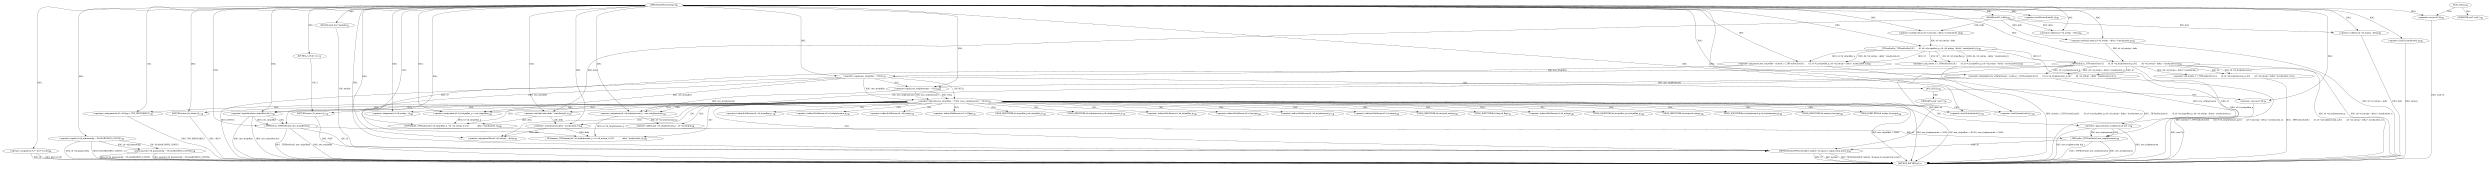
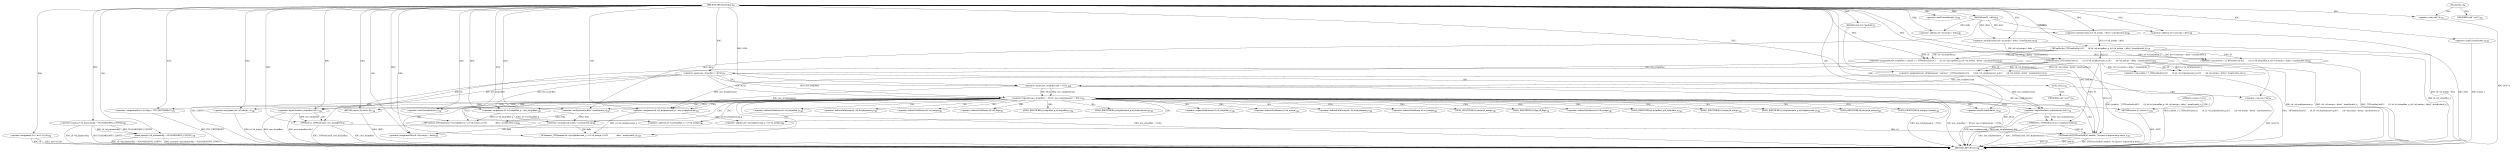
(456, 7) -> (282, 8)
(961, 48) -> (742, 48)
none -> (1560, 87)
none -> (1584, 90)
none -> (675, 123)
(1188, 129) -> none
none -> (1085, 147)
